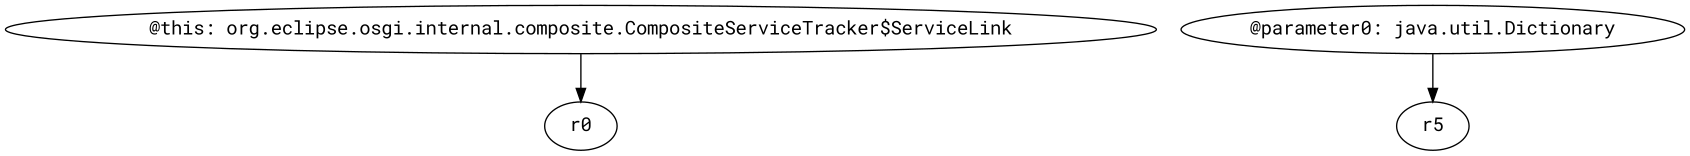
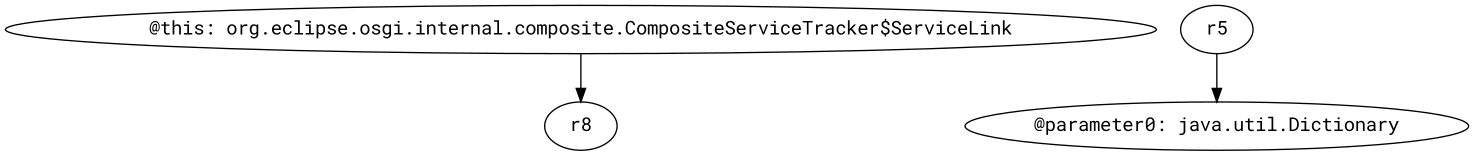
(1433, 71) -> (1217, 71)
(581, 126) -> (581, 126)
